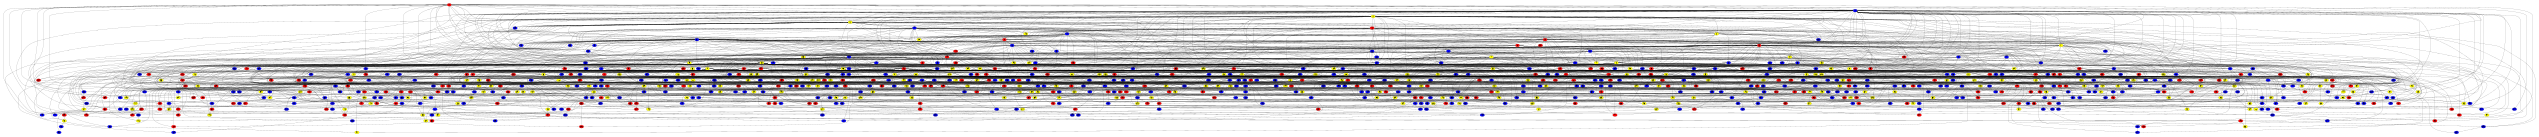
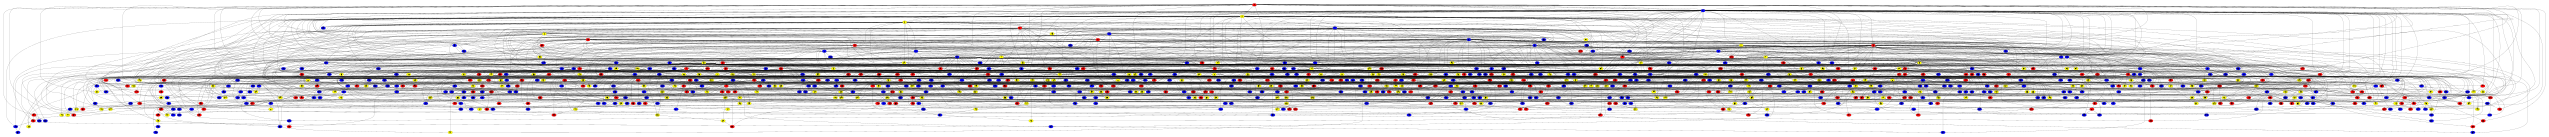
none -> (341, 98)
